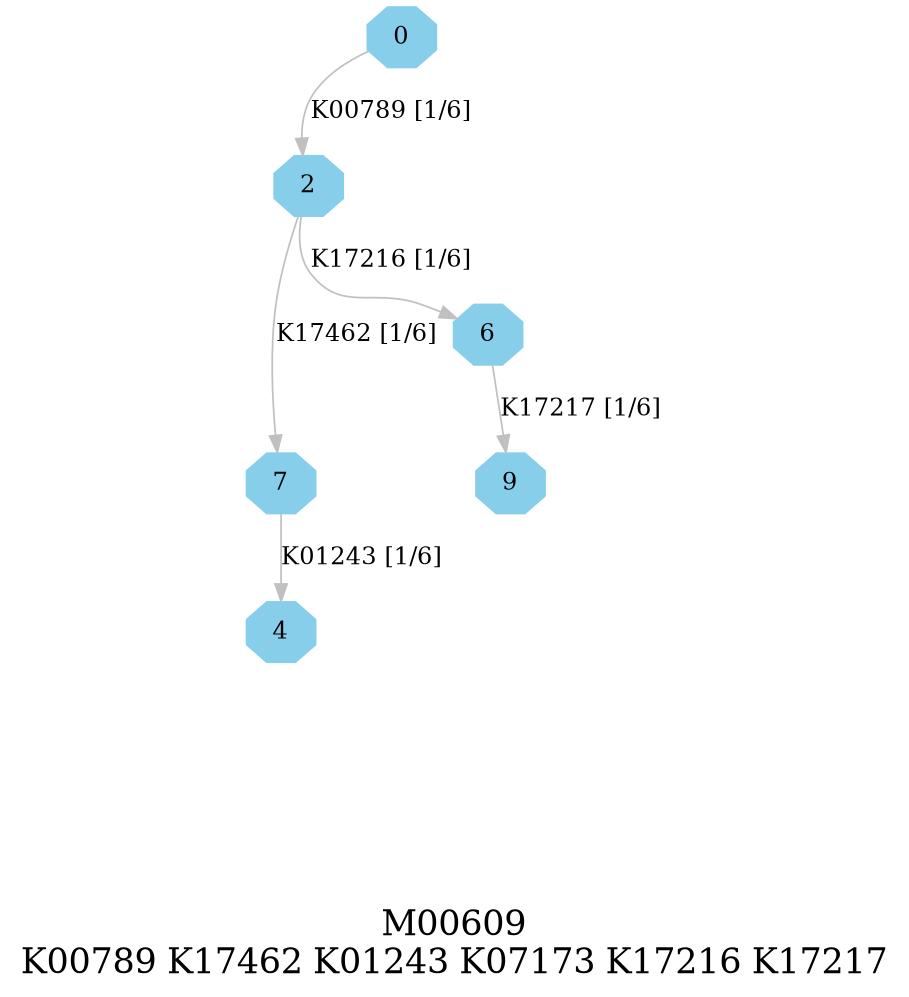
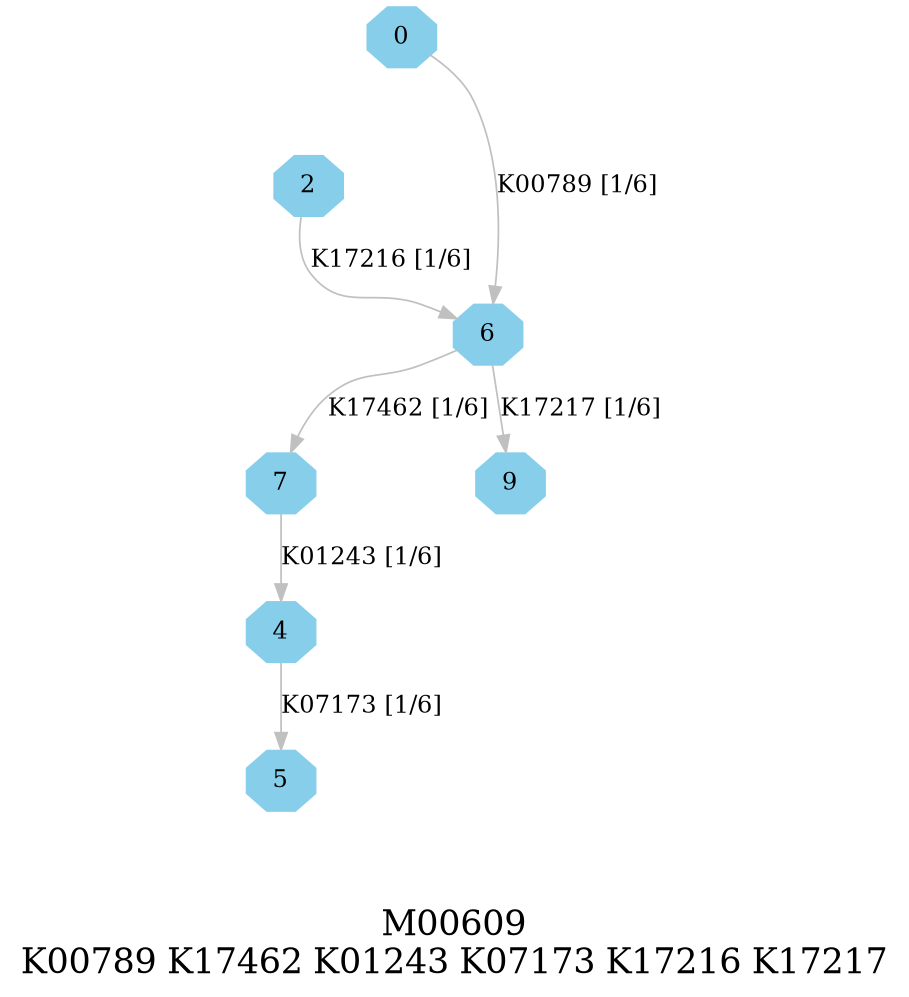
(321, 84) -> (492, 160)
(274, 324) -> (367, 377)
none -> (281, 781)
